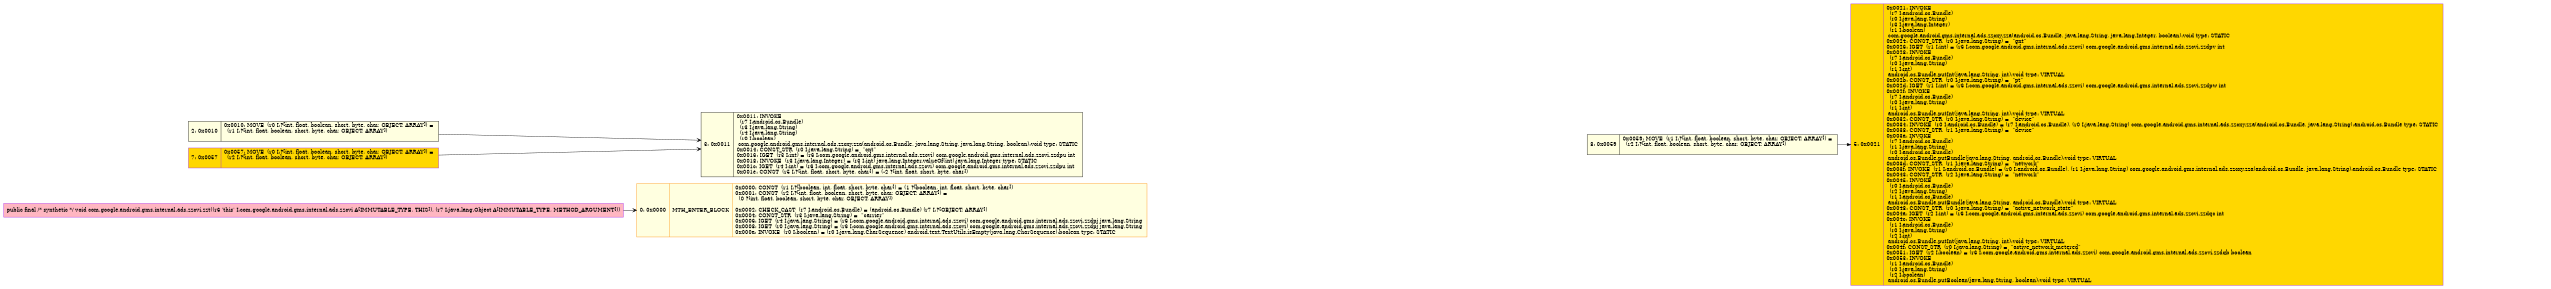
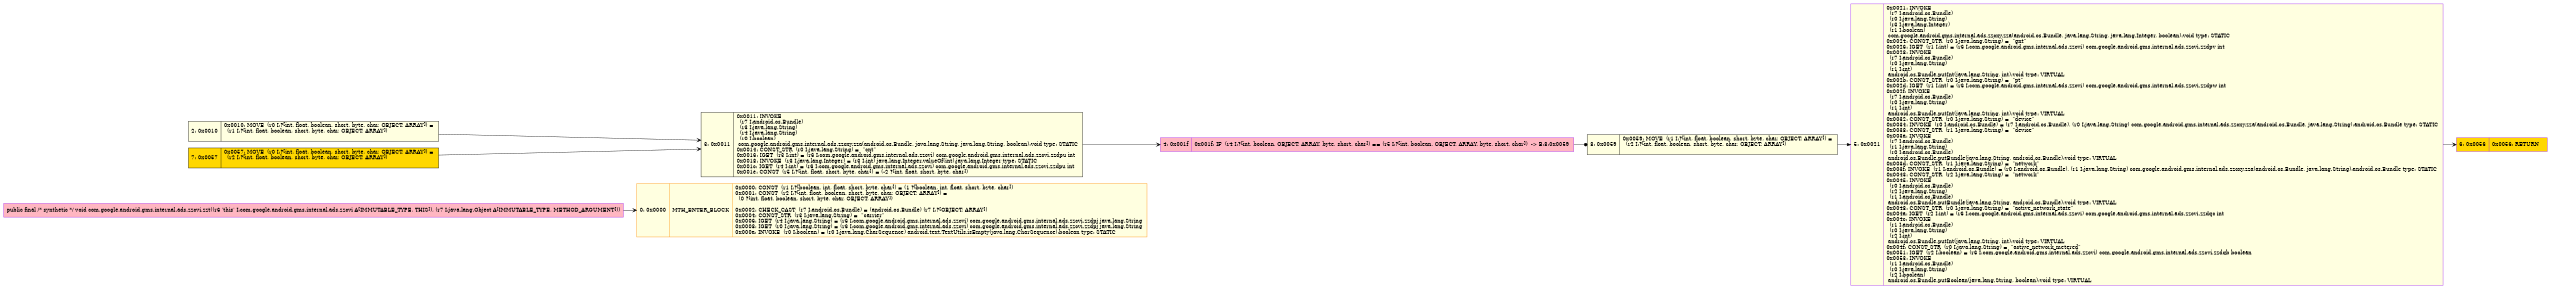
none -> (1367, 145)
(2147, 145) -> (2147, 145)
none -> (2502, 145)
(314, 158) -> (314, 158)
